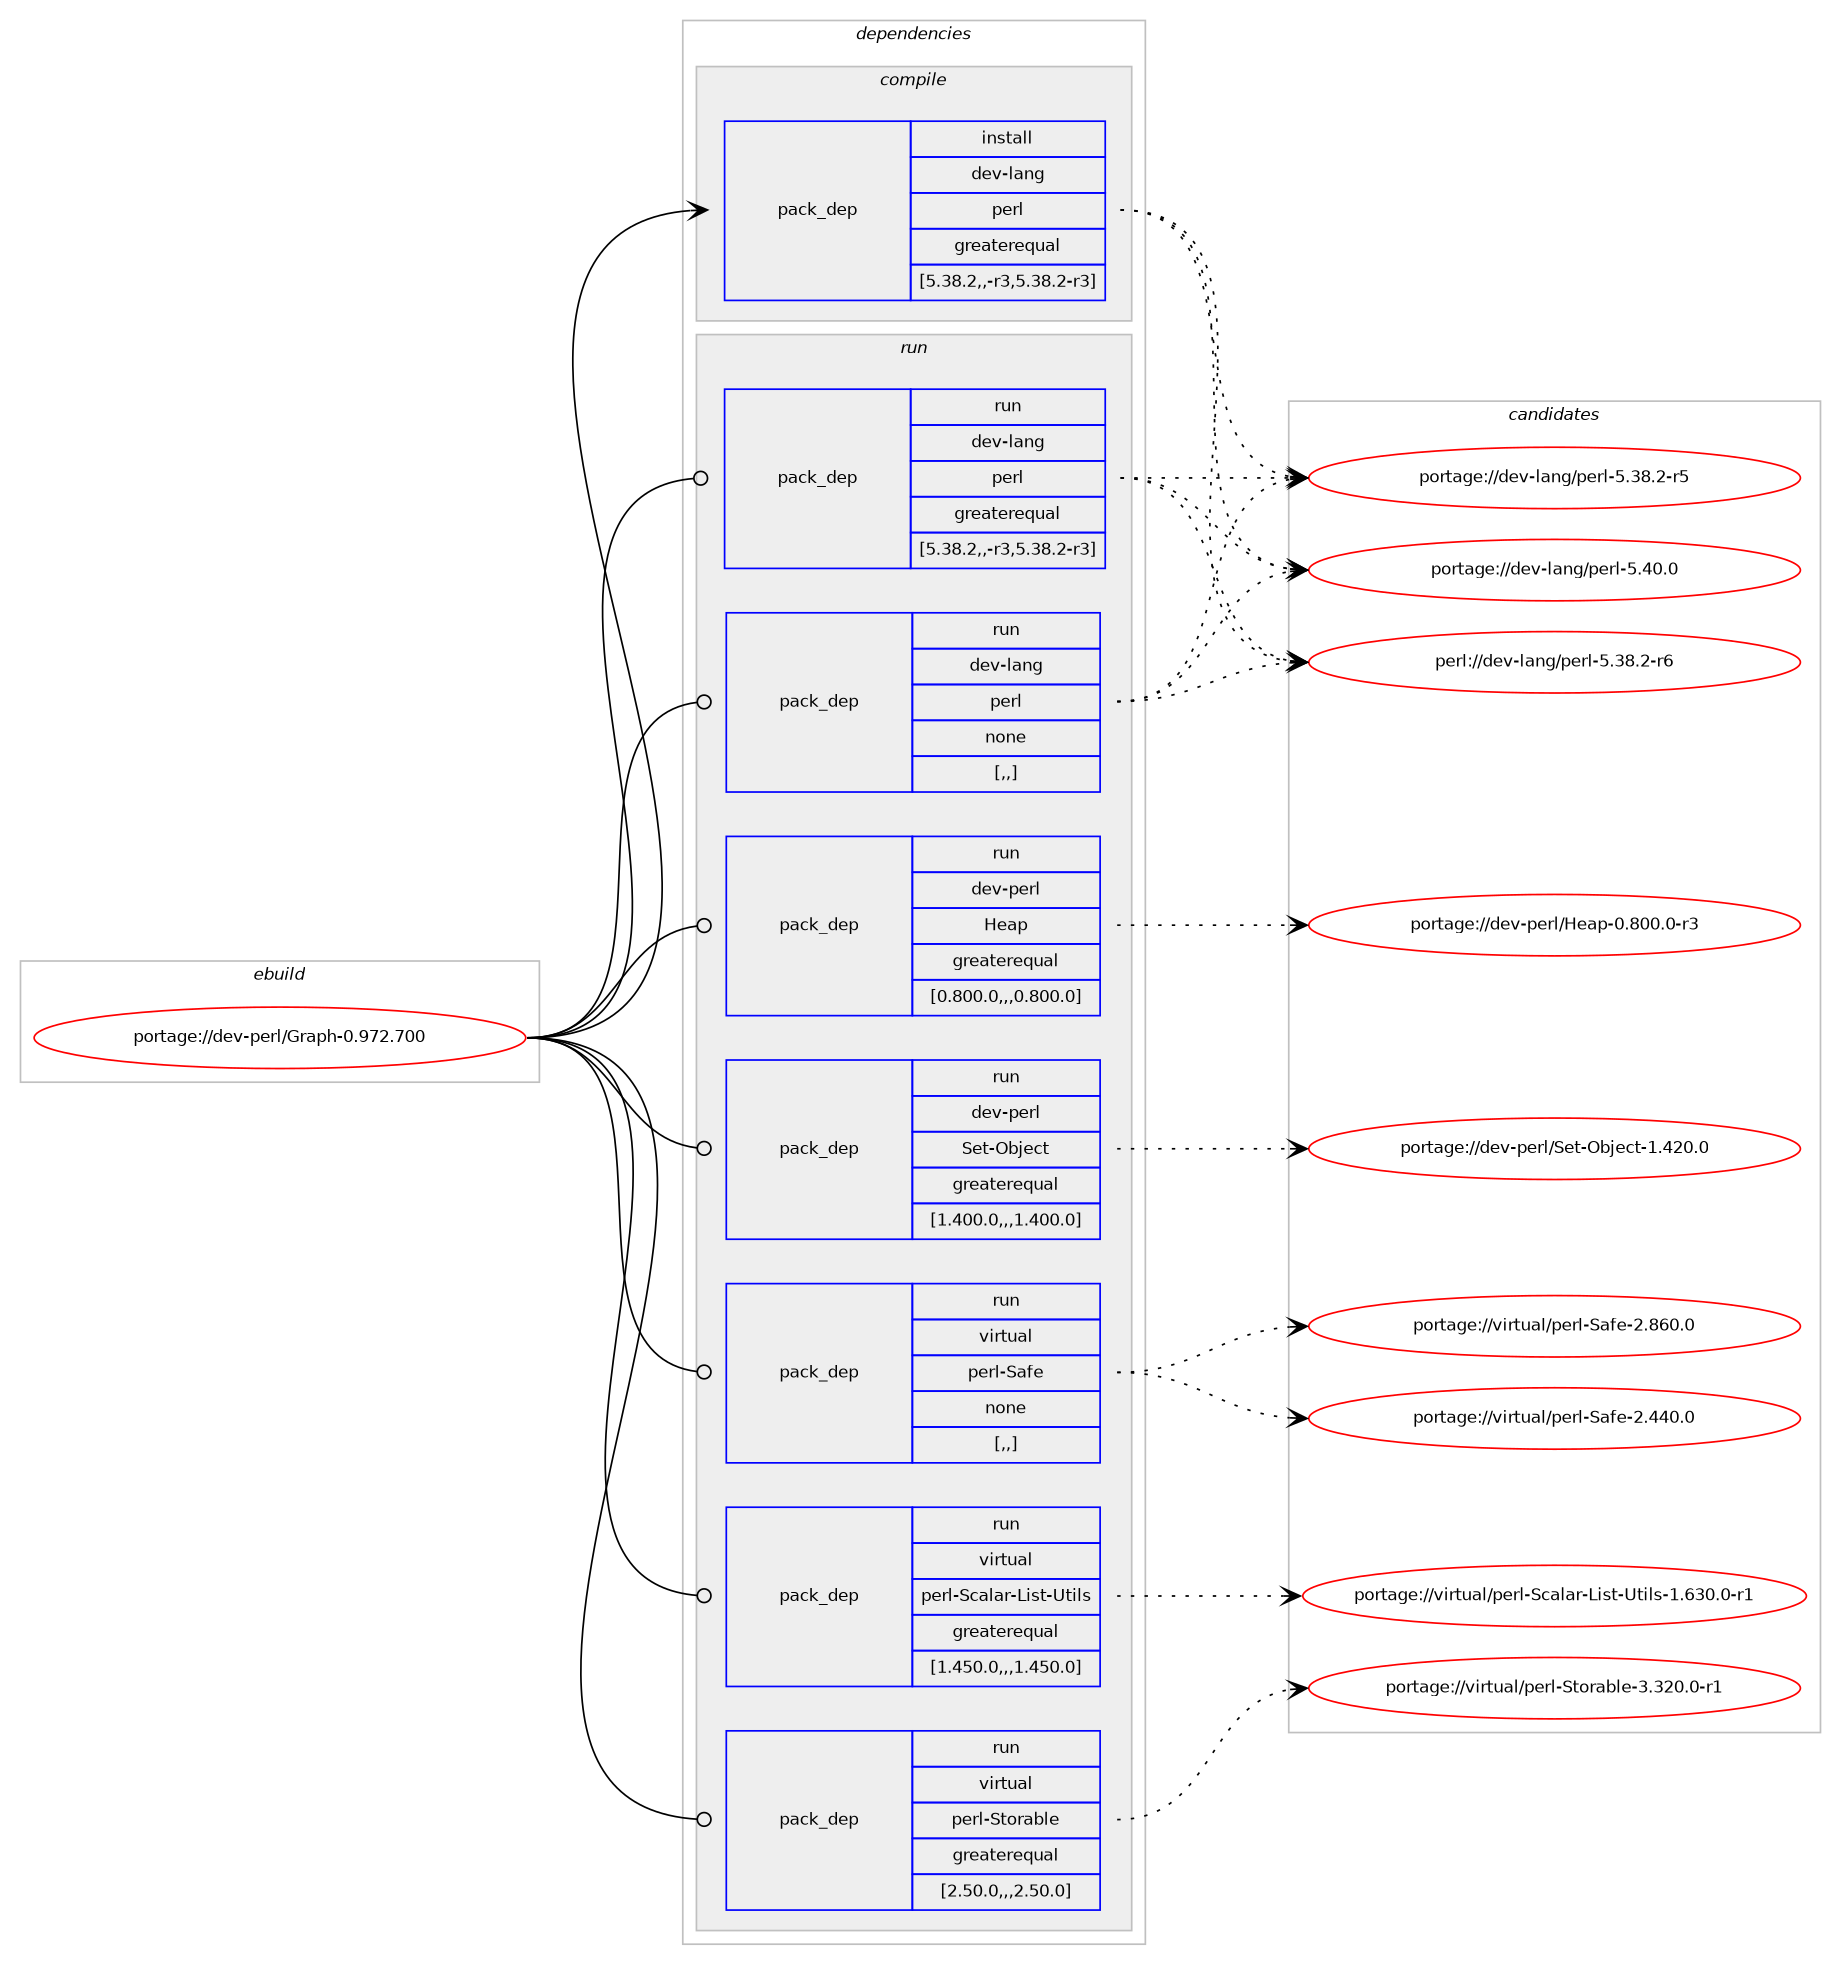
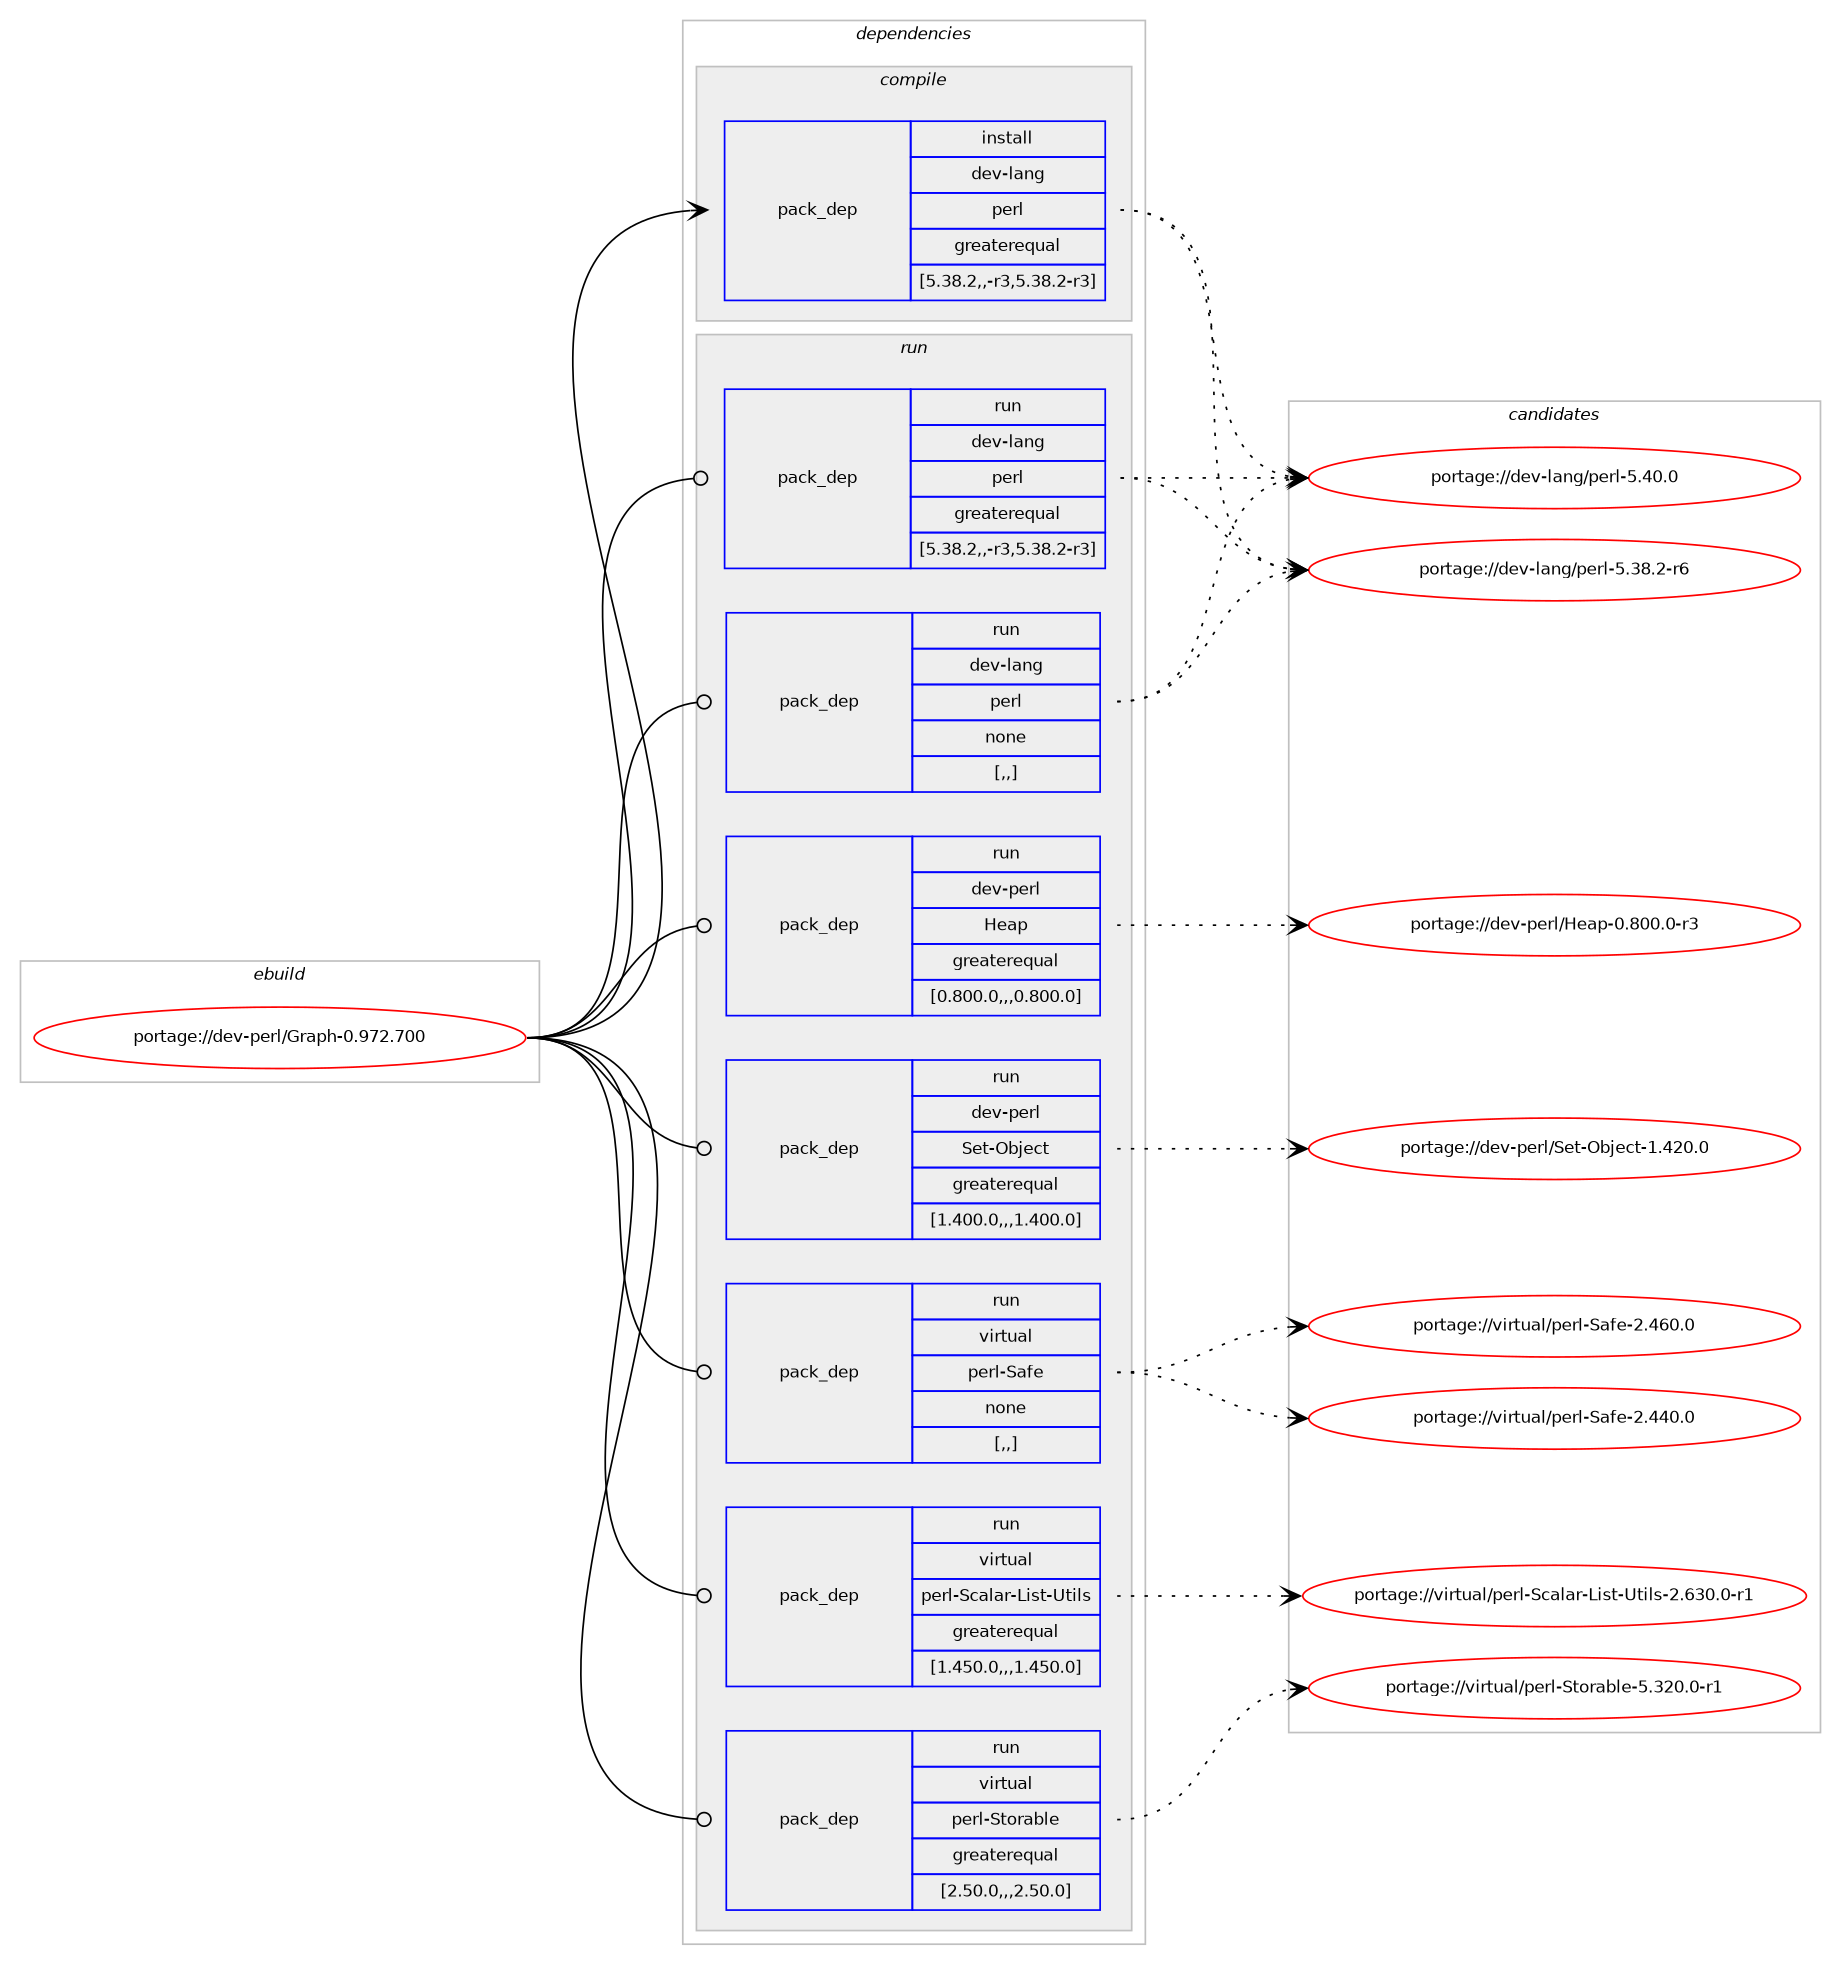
(1555, 478) -> none
(1555, 662) -> (1555, 570)
(1555, 1326) -> (1555, 1326)
(1555, 1596) -> (1555, 1596)
(1555, 1688) -> (1555, 1688)
